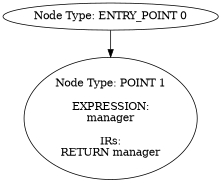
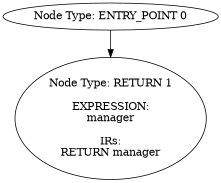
(111, 118) -> (111, 118)
